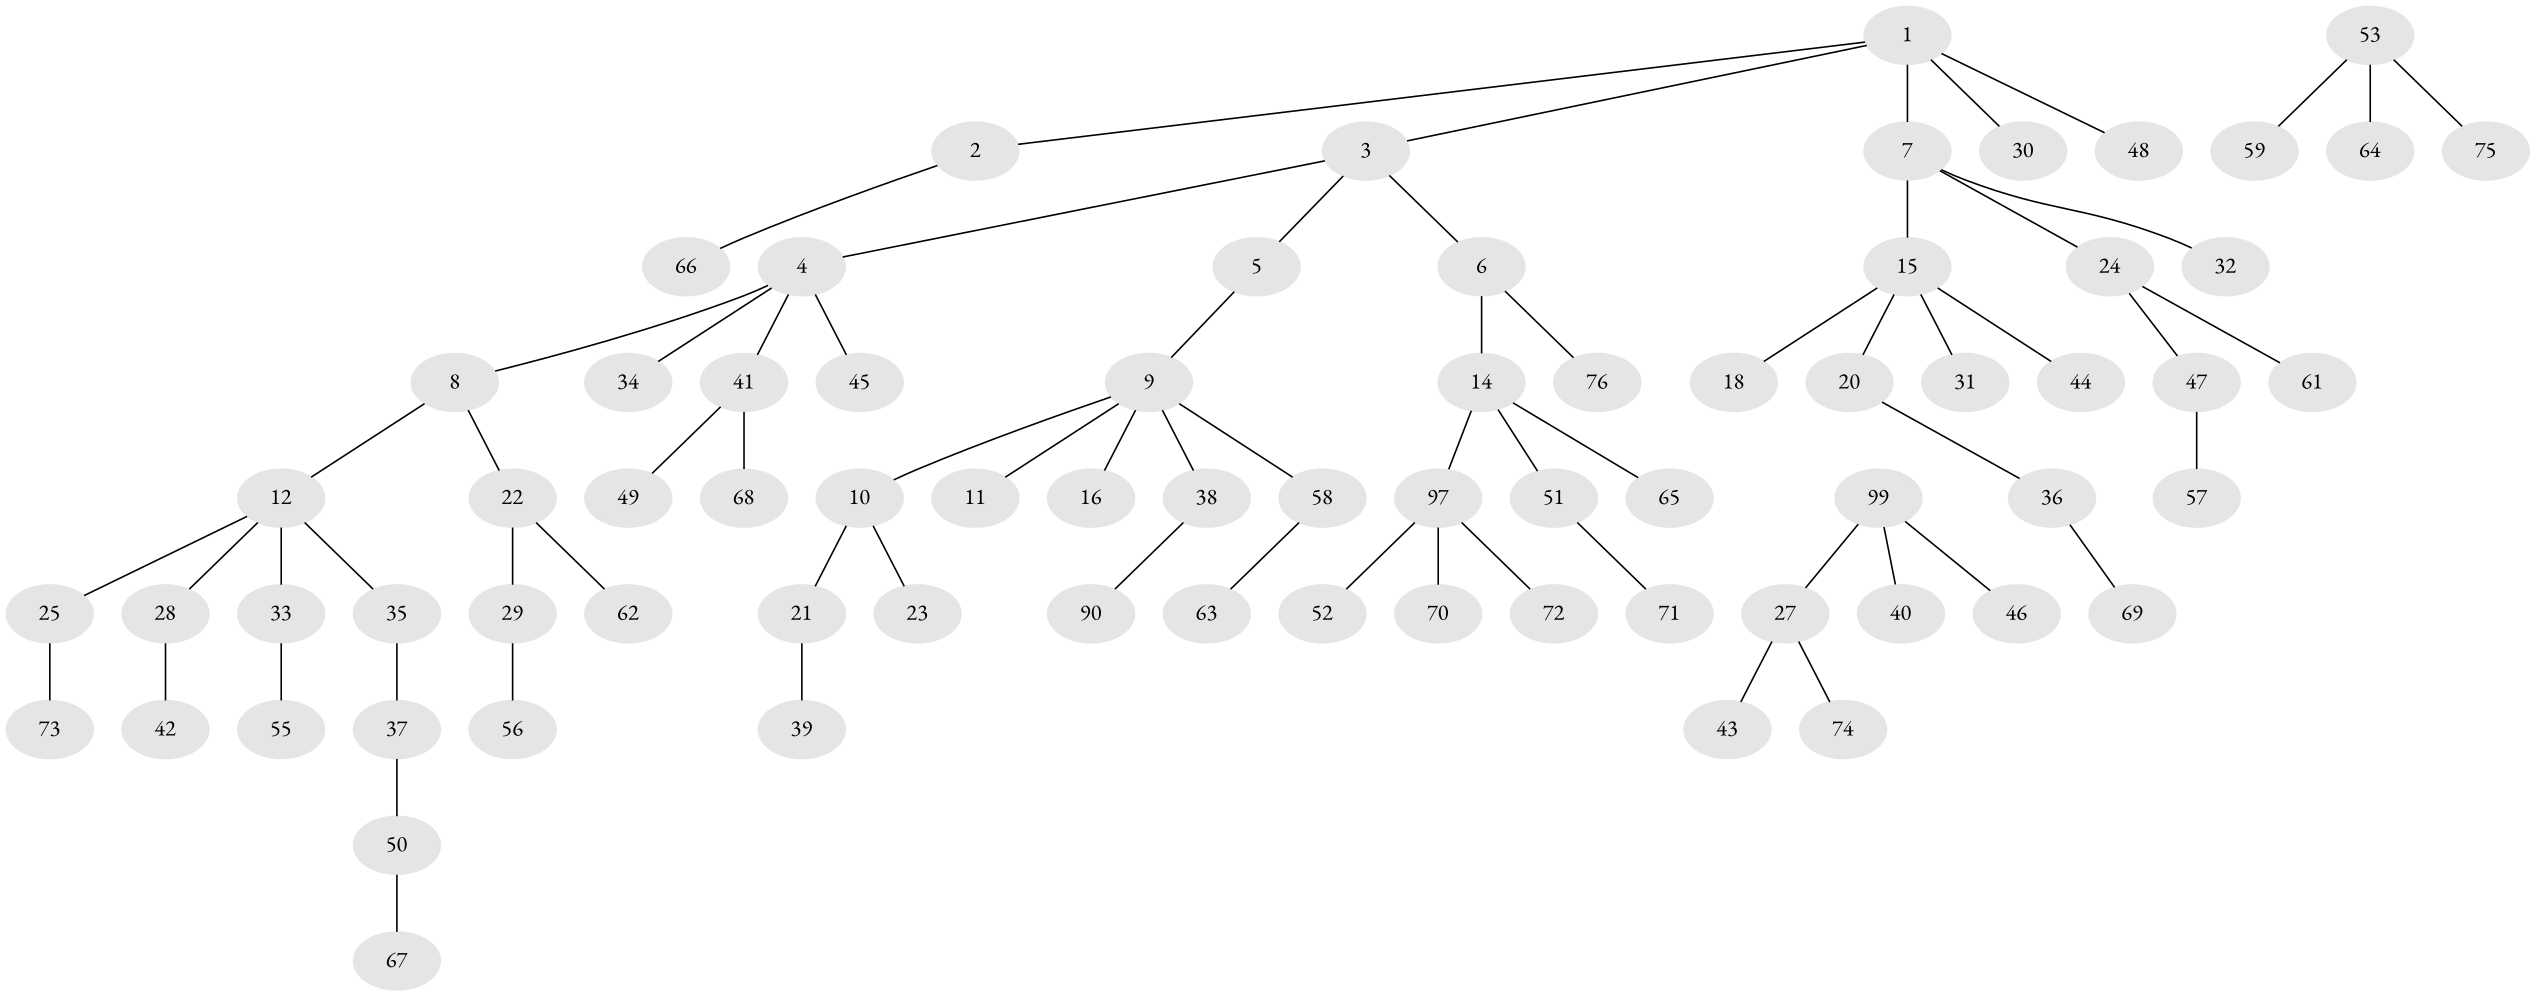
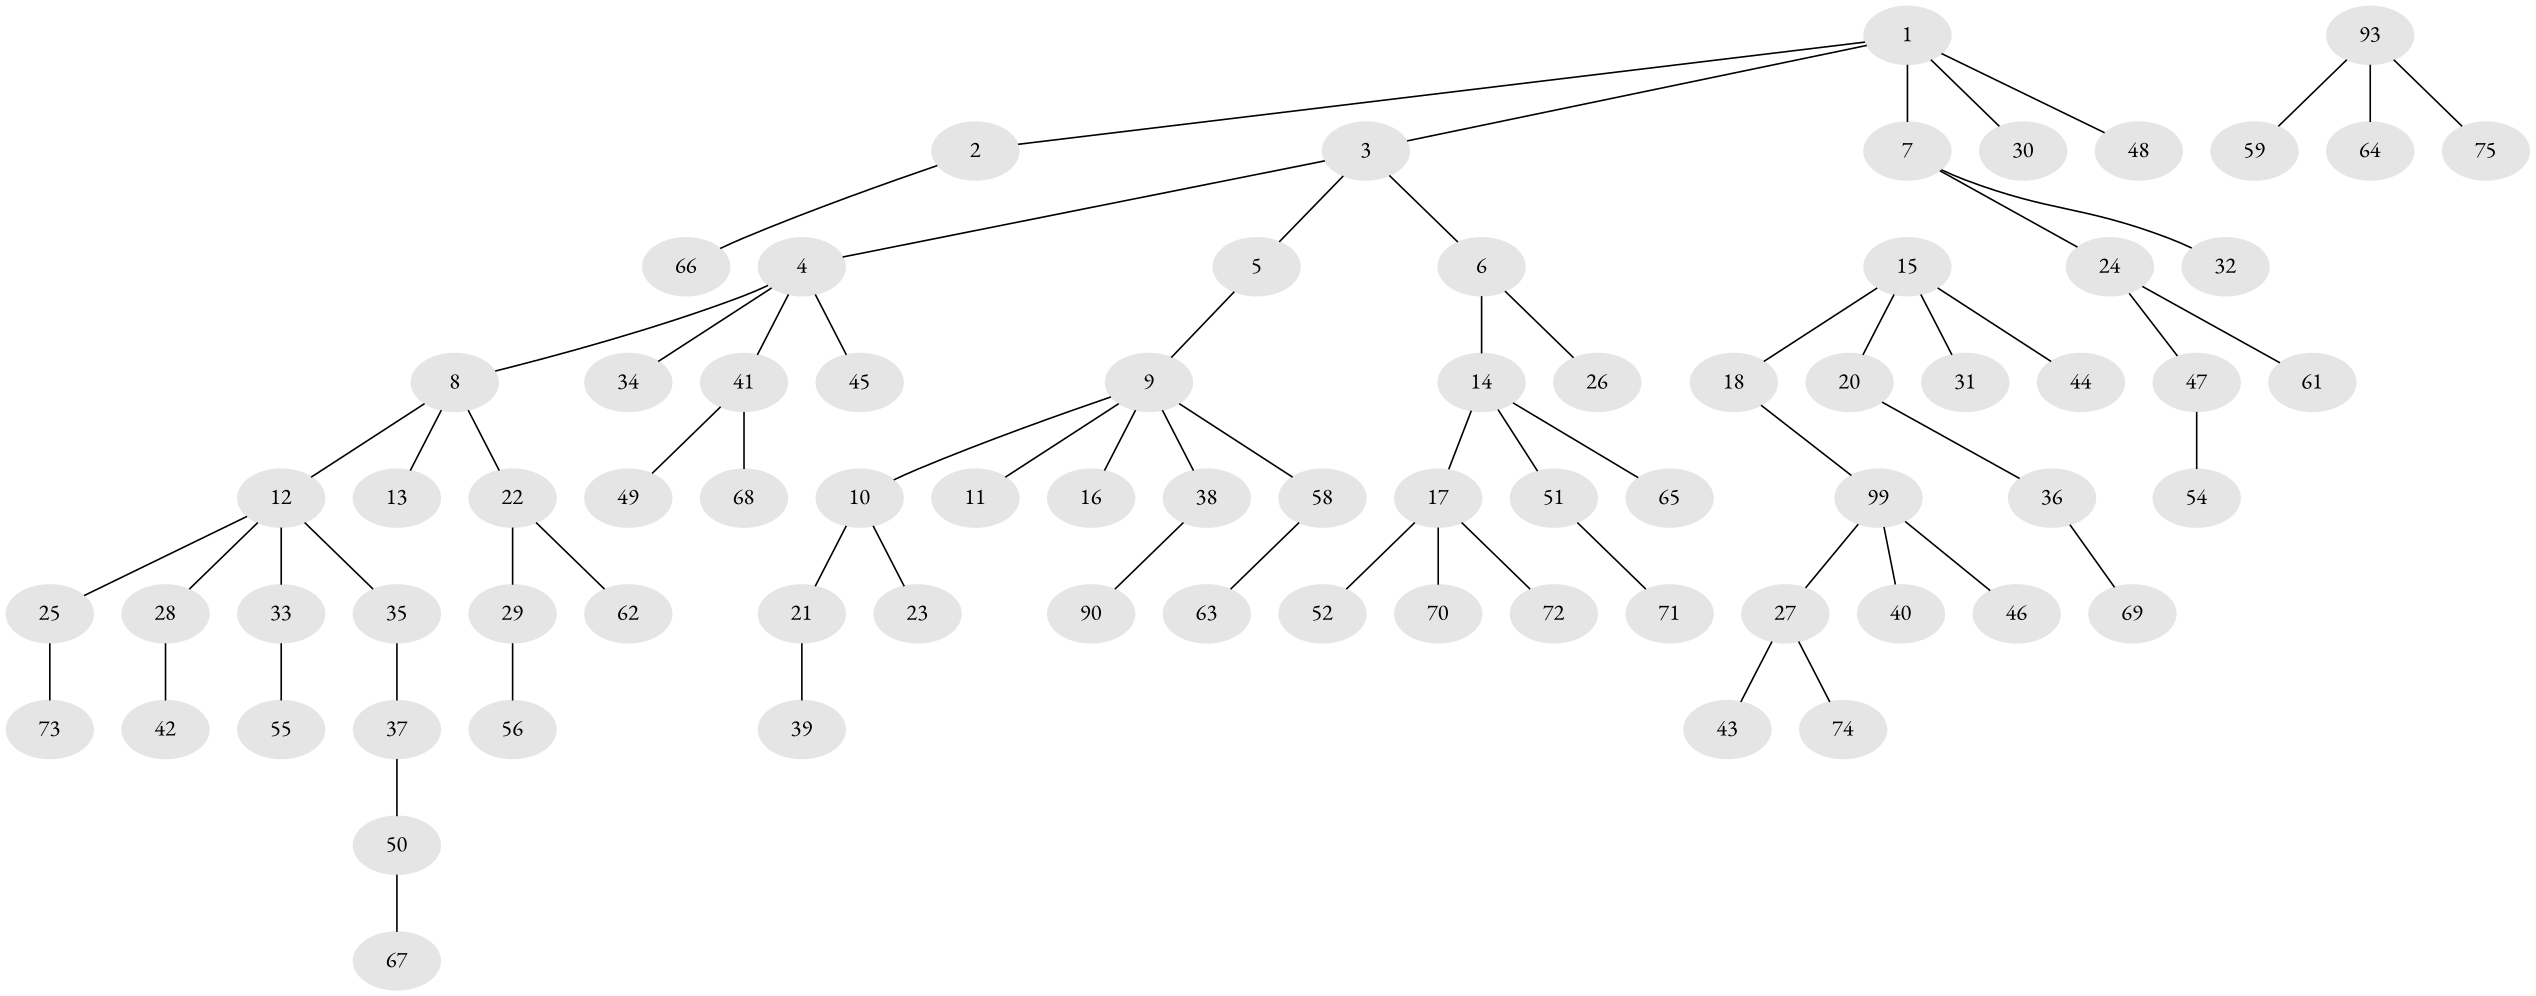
(2370, 35) -> (2370, 35)
(1907, 209) -> none
(1597, 382) -> (1597, 382)
none -> (1806, 440)
none -> (397, 498)
(1438, 498) -> (1438, 498)
(2197, 498) -> (2197, 498)
